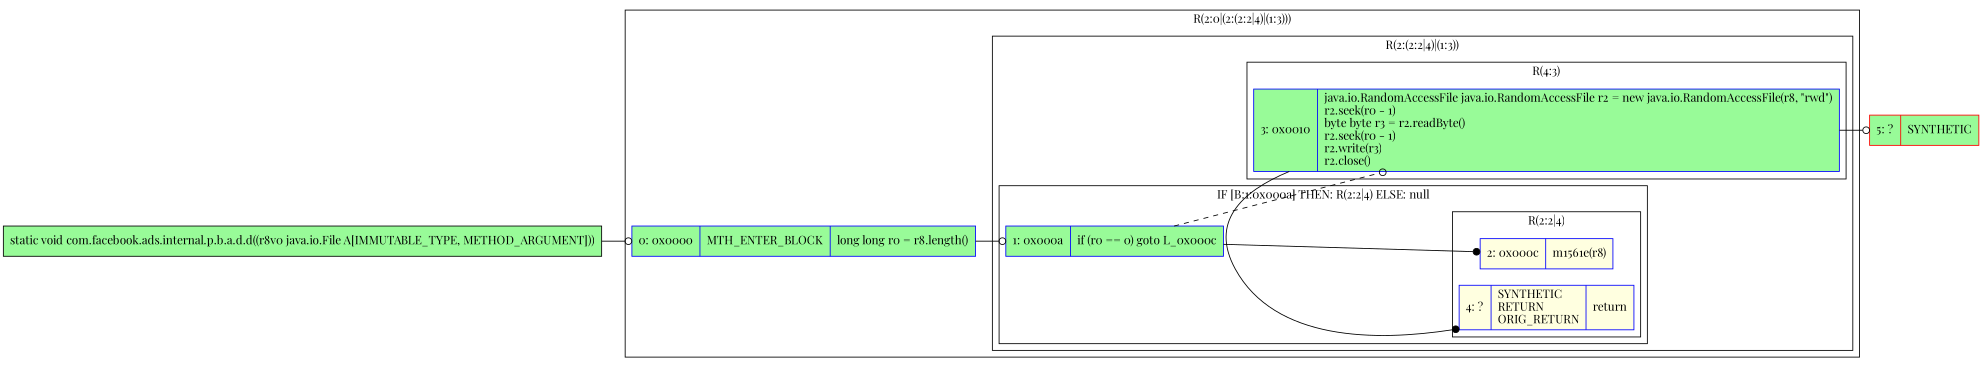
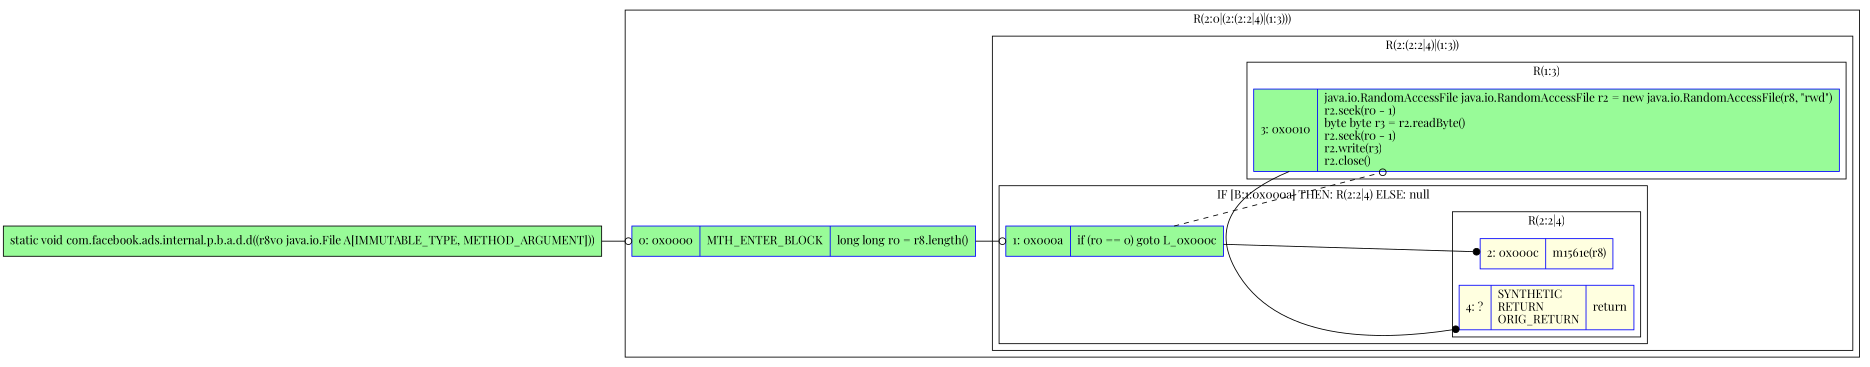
(1547, 72) -> (1547, 72)
(1924, 130) -> none
